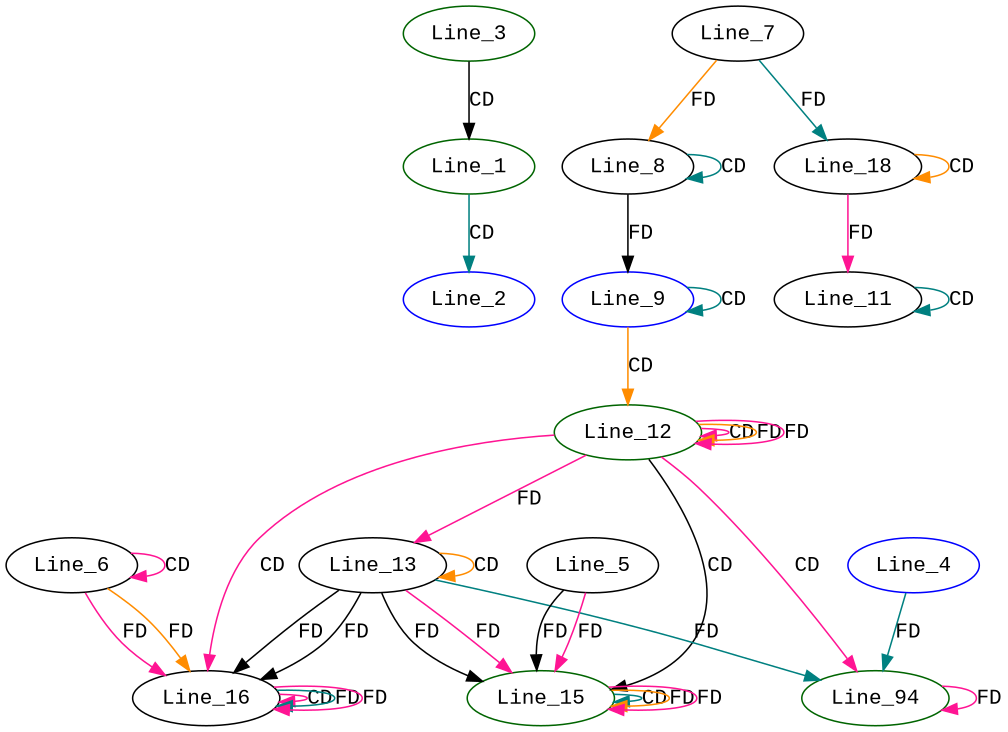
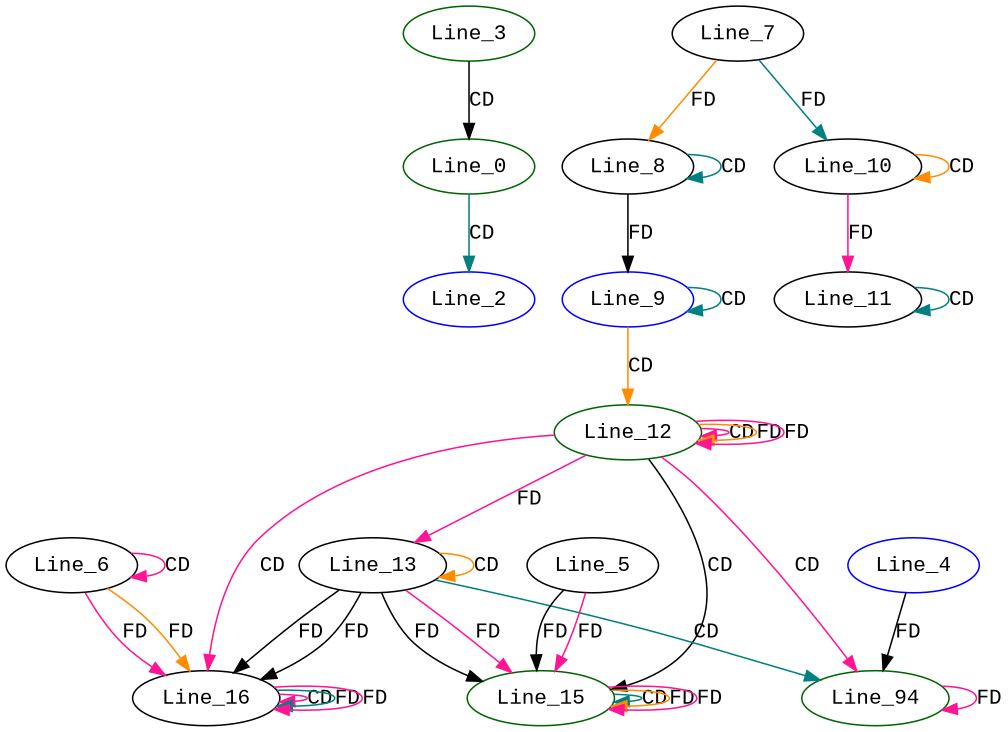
(469, 167) -> (469, 167)
(848, 167) -> (848, 167)
(897, 624) -> (897, 624)
(707, 632) -> (707, 632)
